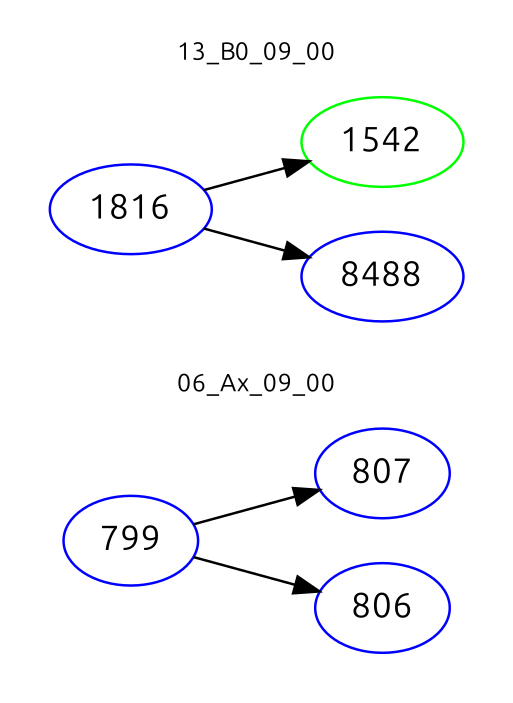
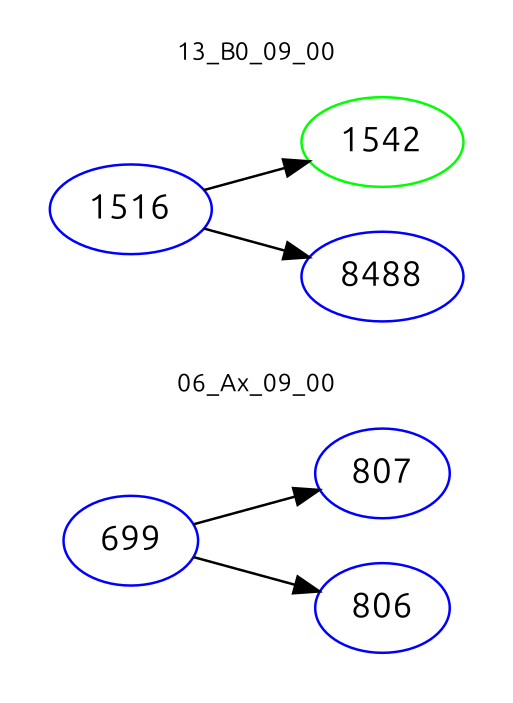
(131, 209) -> (131, 209)
(131, 541) -> (131, 541)
